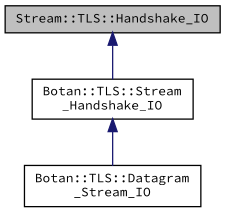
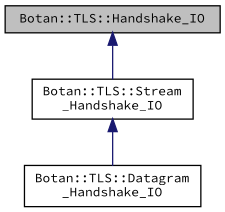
(113, 19) -> (113, 19)
(113, 186) -> (113, 186)
